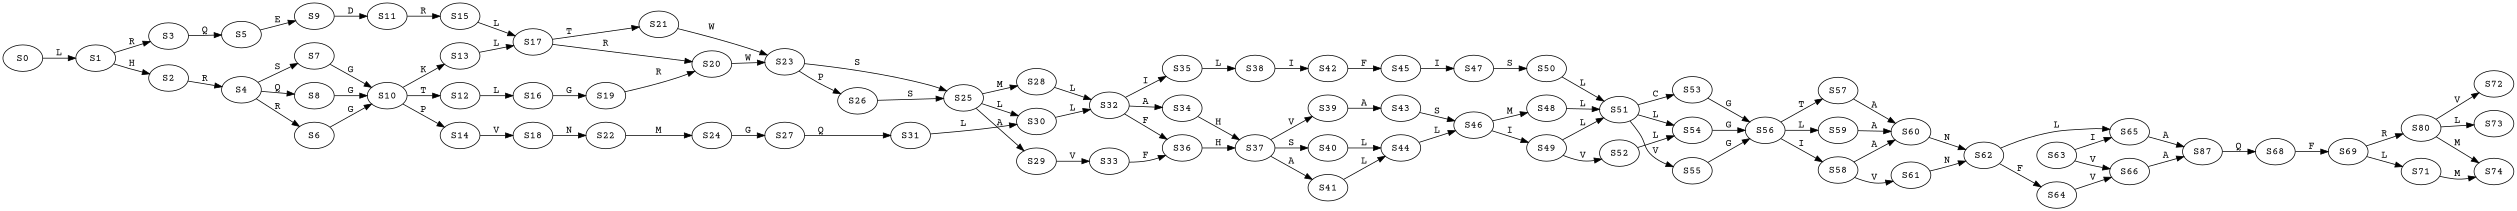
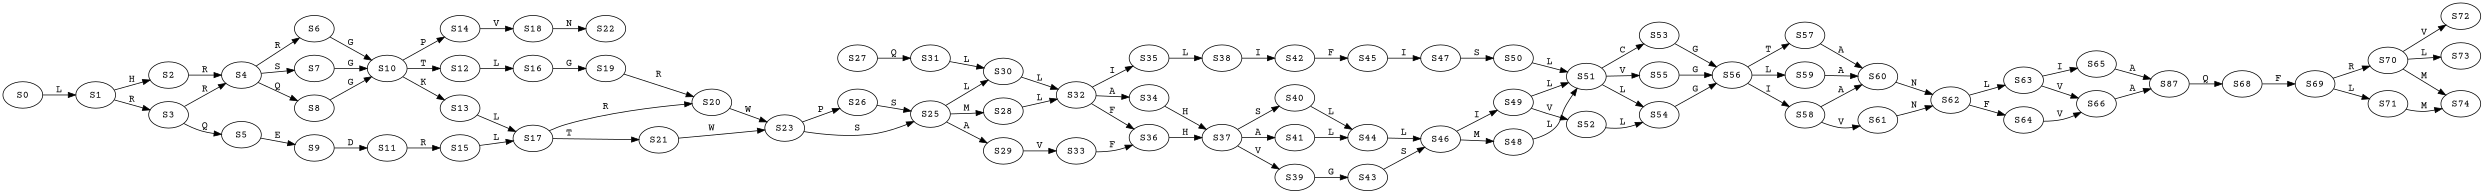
none -> (202, 97)
(1364, 103) -> (1331, 172)
(2421, 128) -> (2388, 60)
(2050, 132) -> (1984, 91)
(712, 135) -> none
